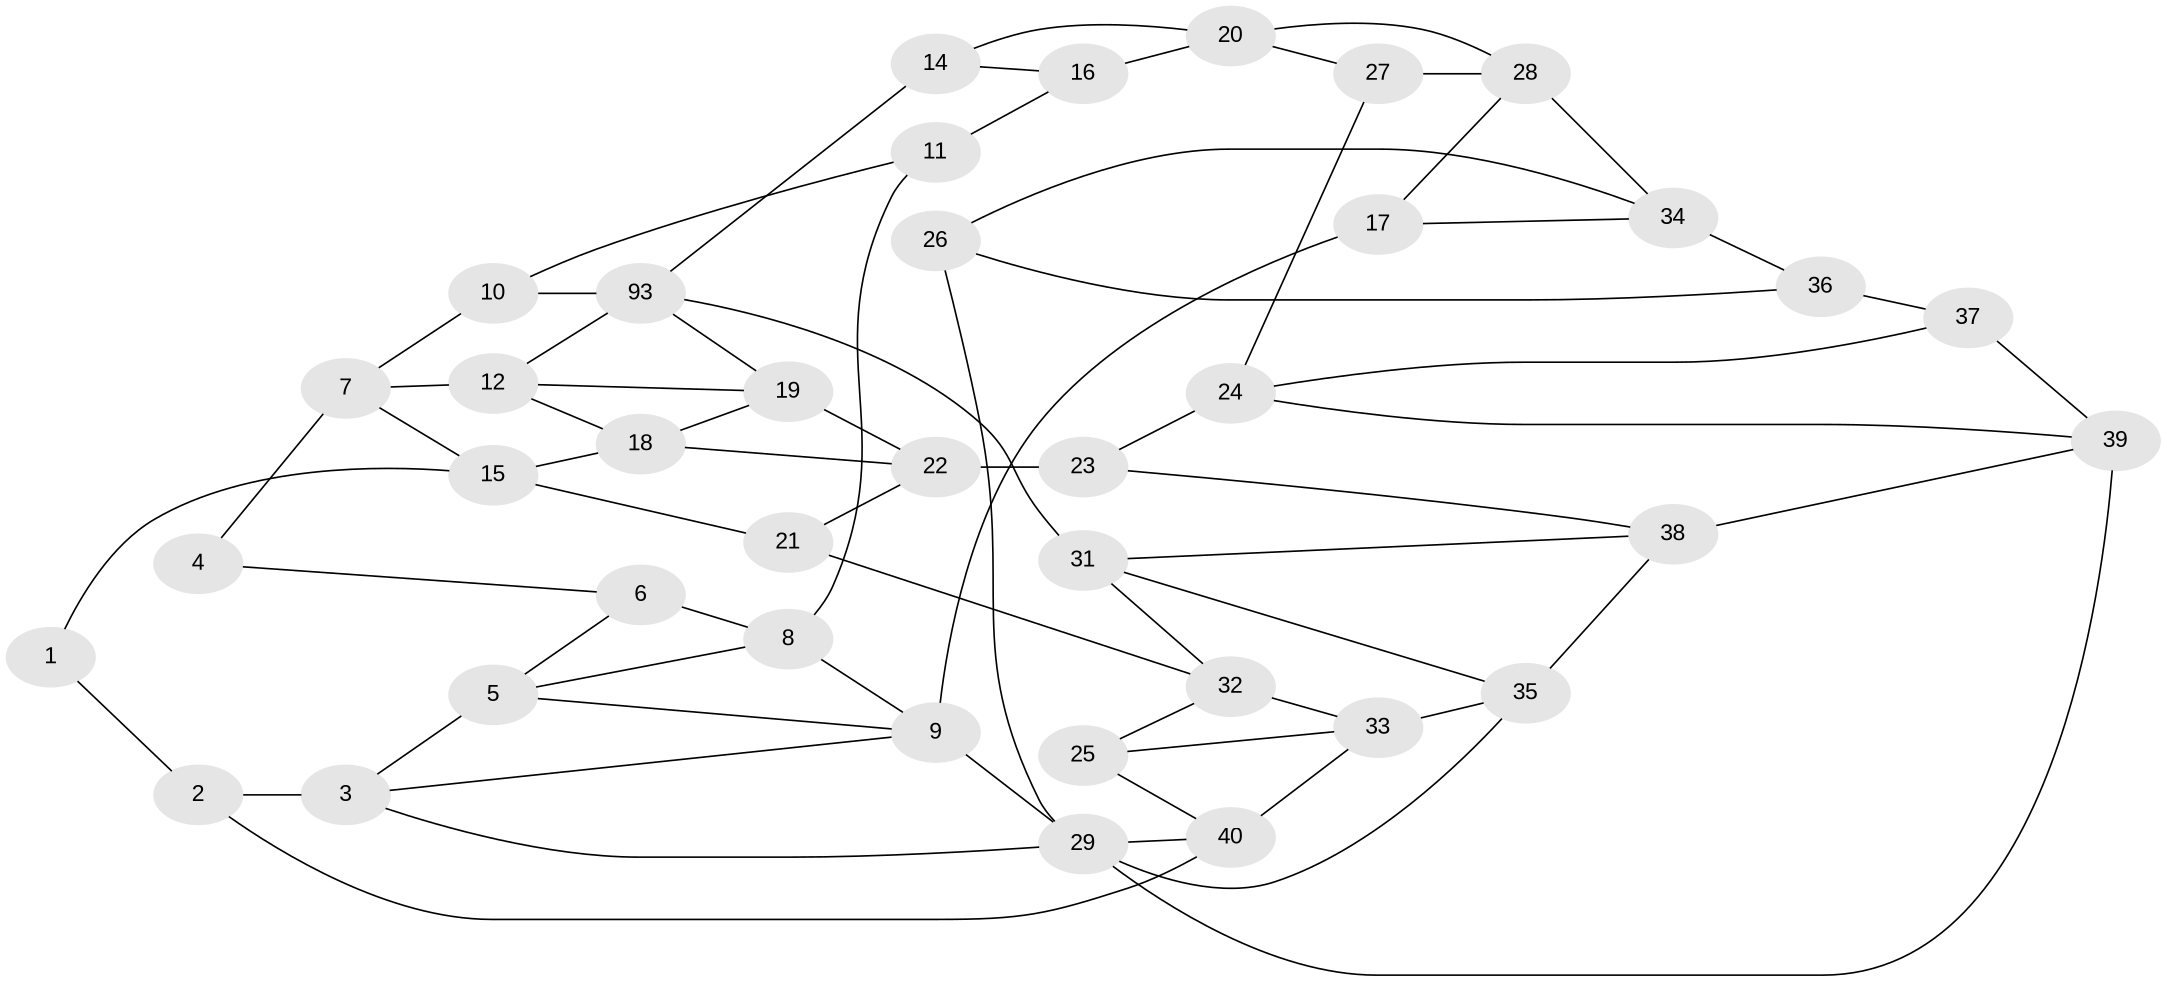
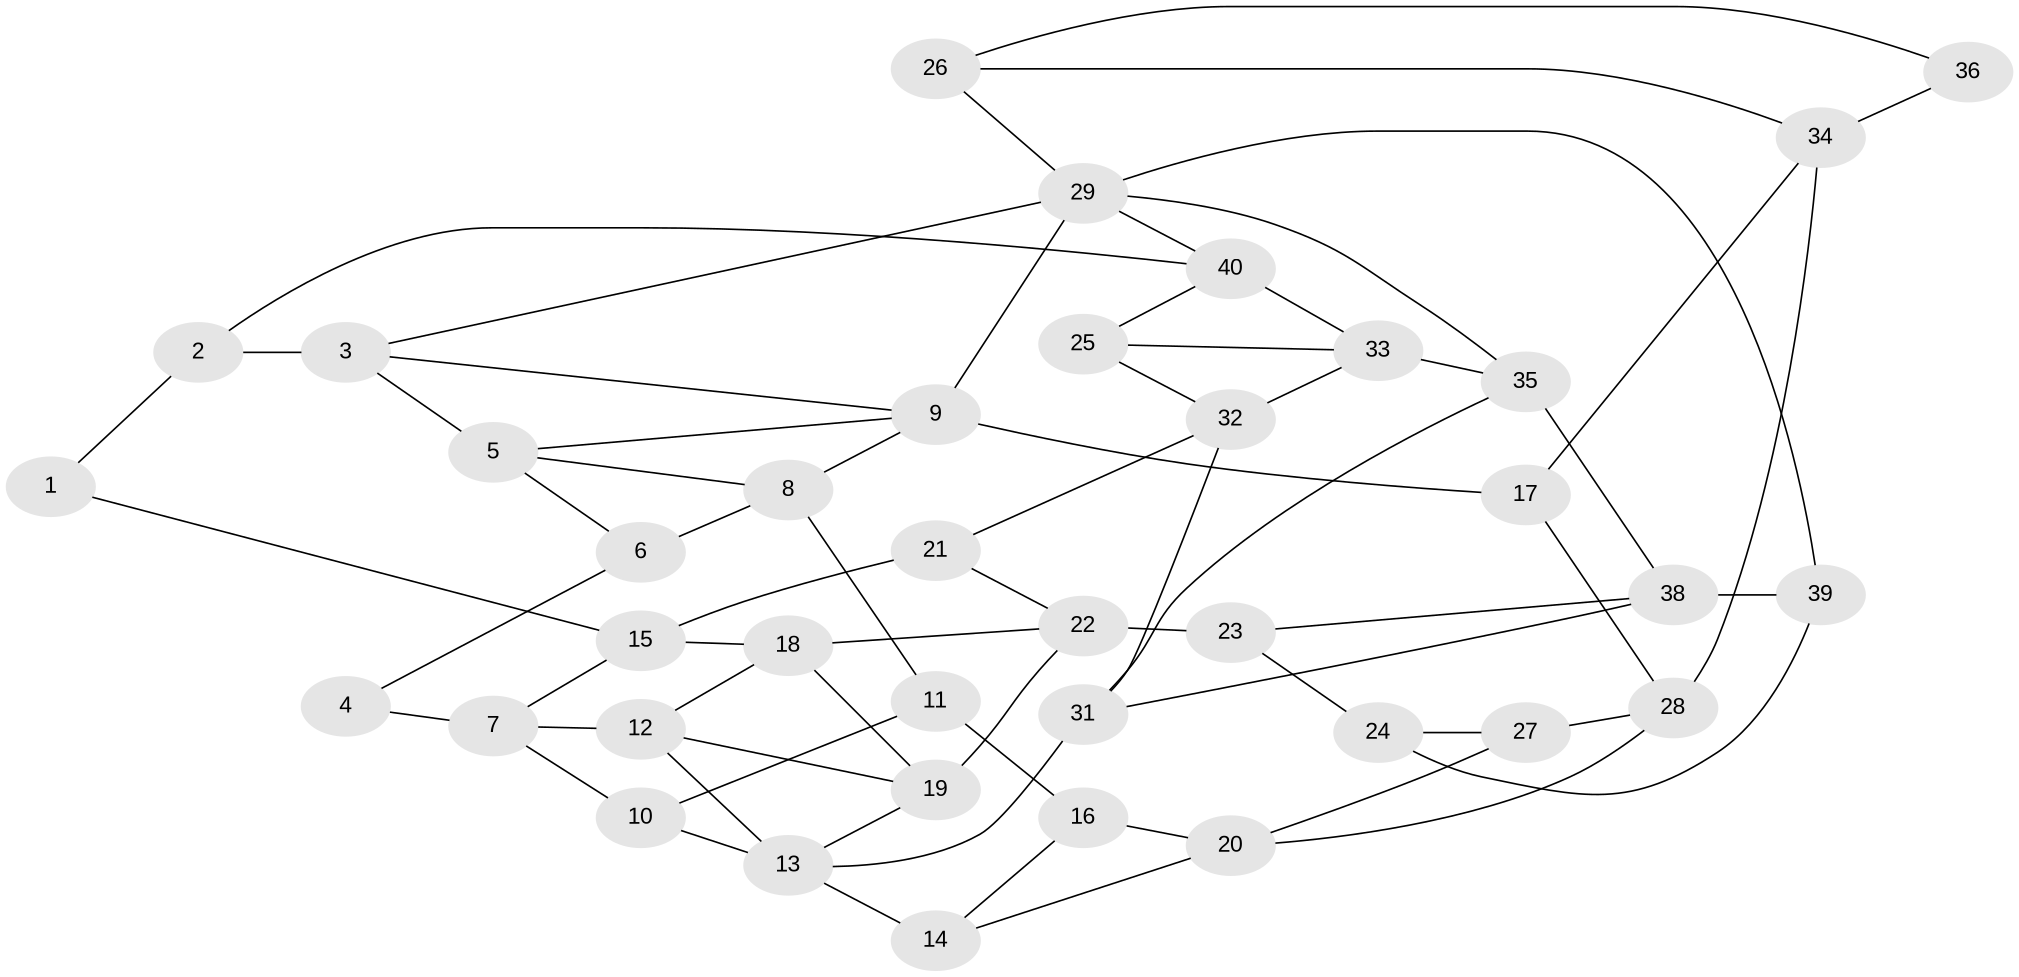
(641, 293) -> (788, 865)
(1968, 318) -> none
